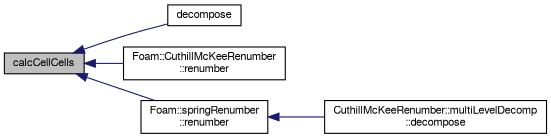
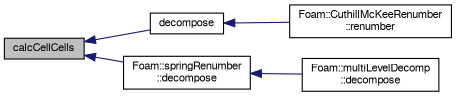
(109, 63) -> (262, 23)
(204, 117) -> (187, 73)
(436, 117) -> (371, 75)
